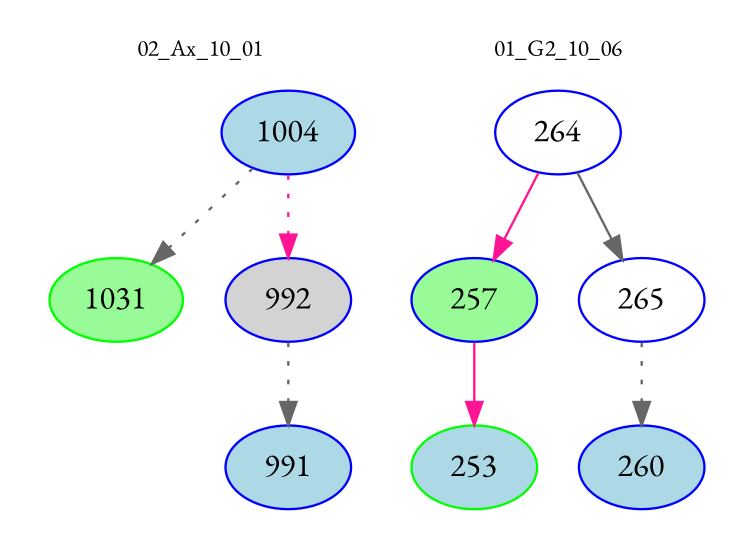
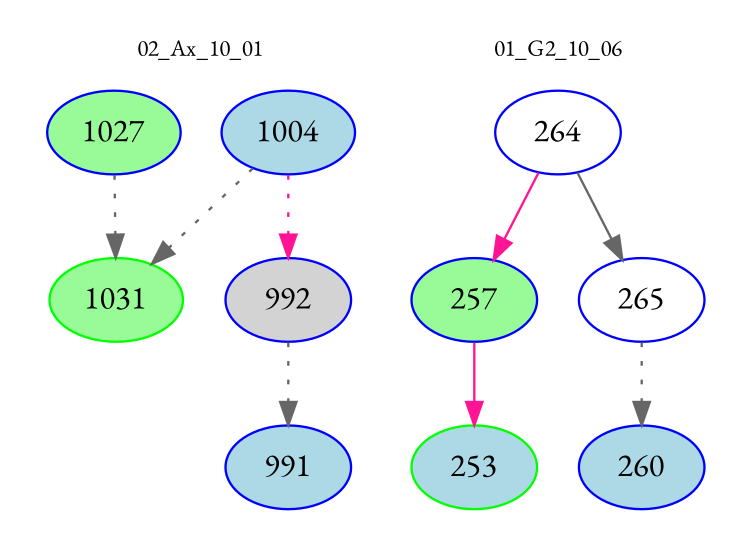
none -> (114, 133)
